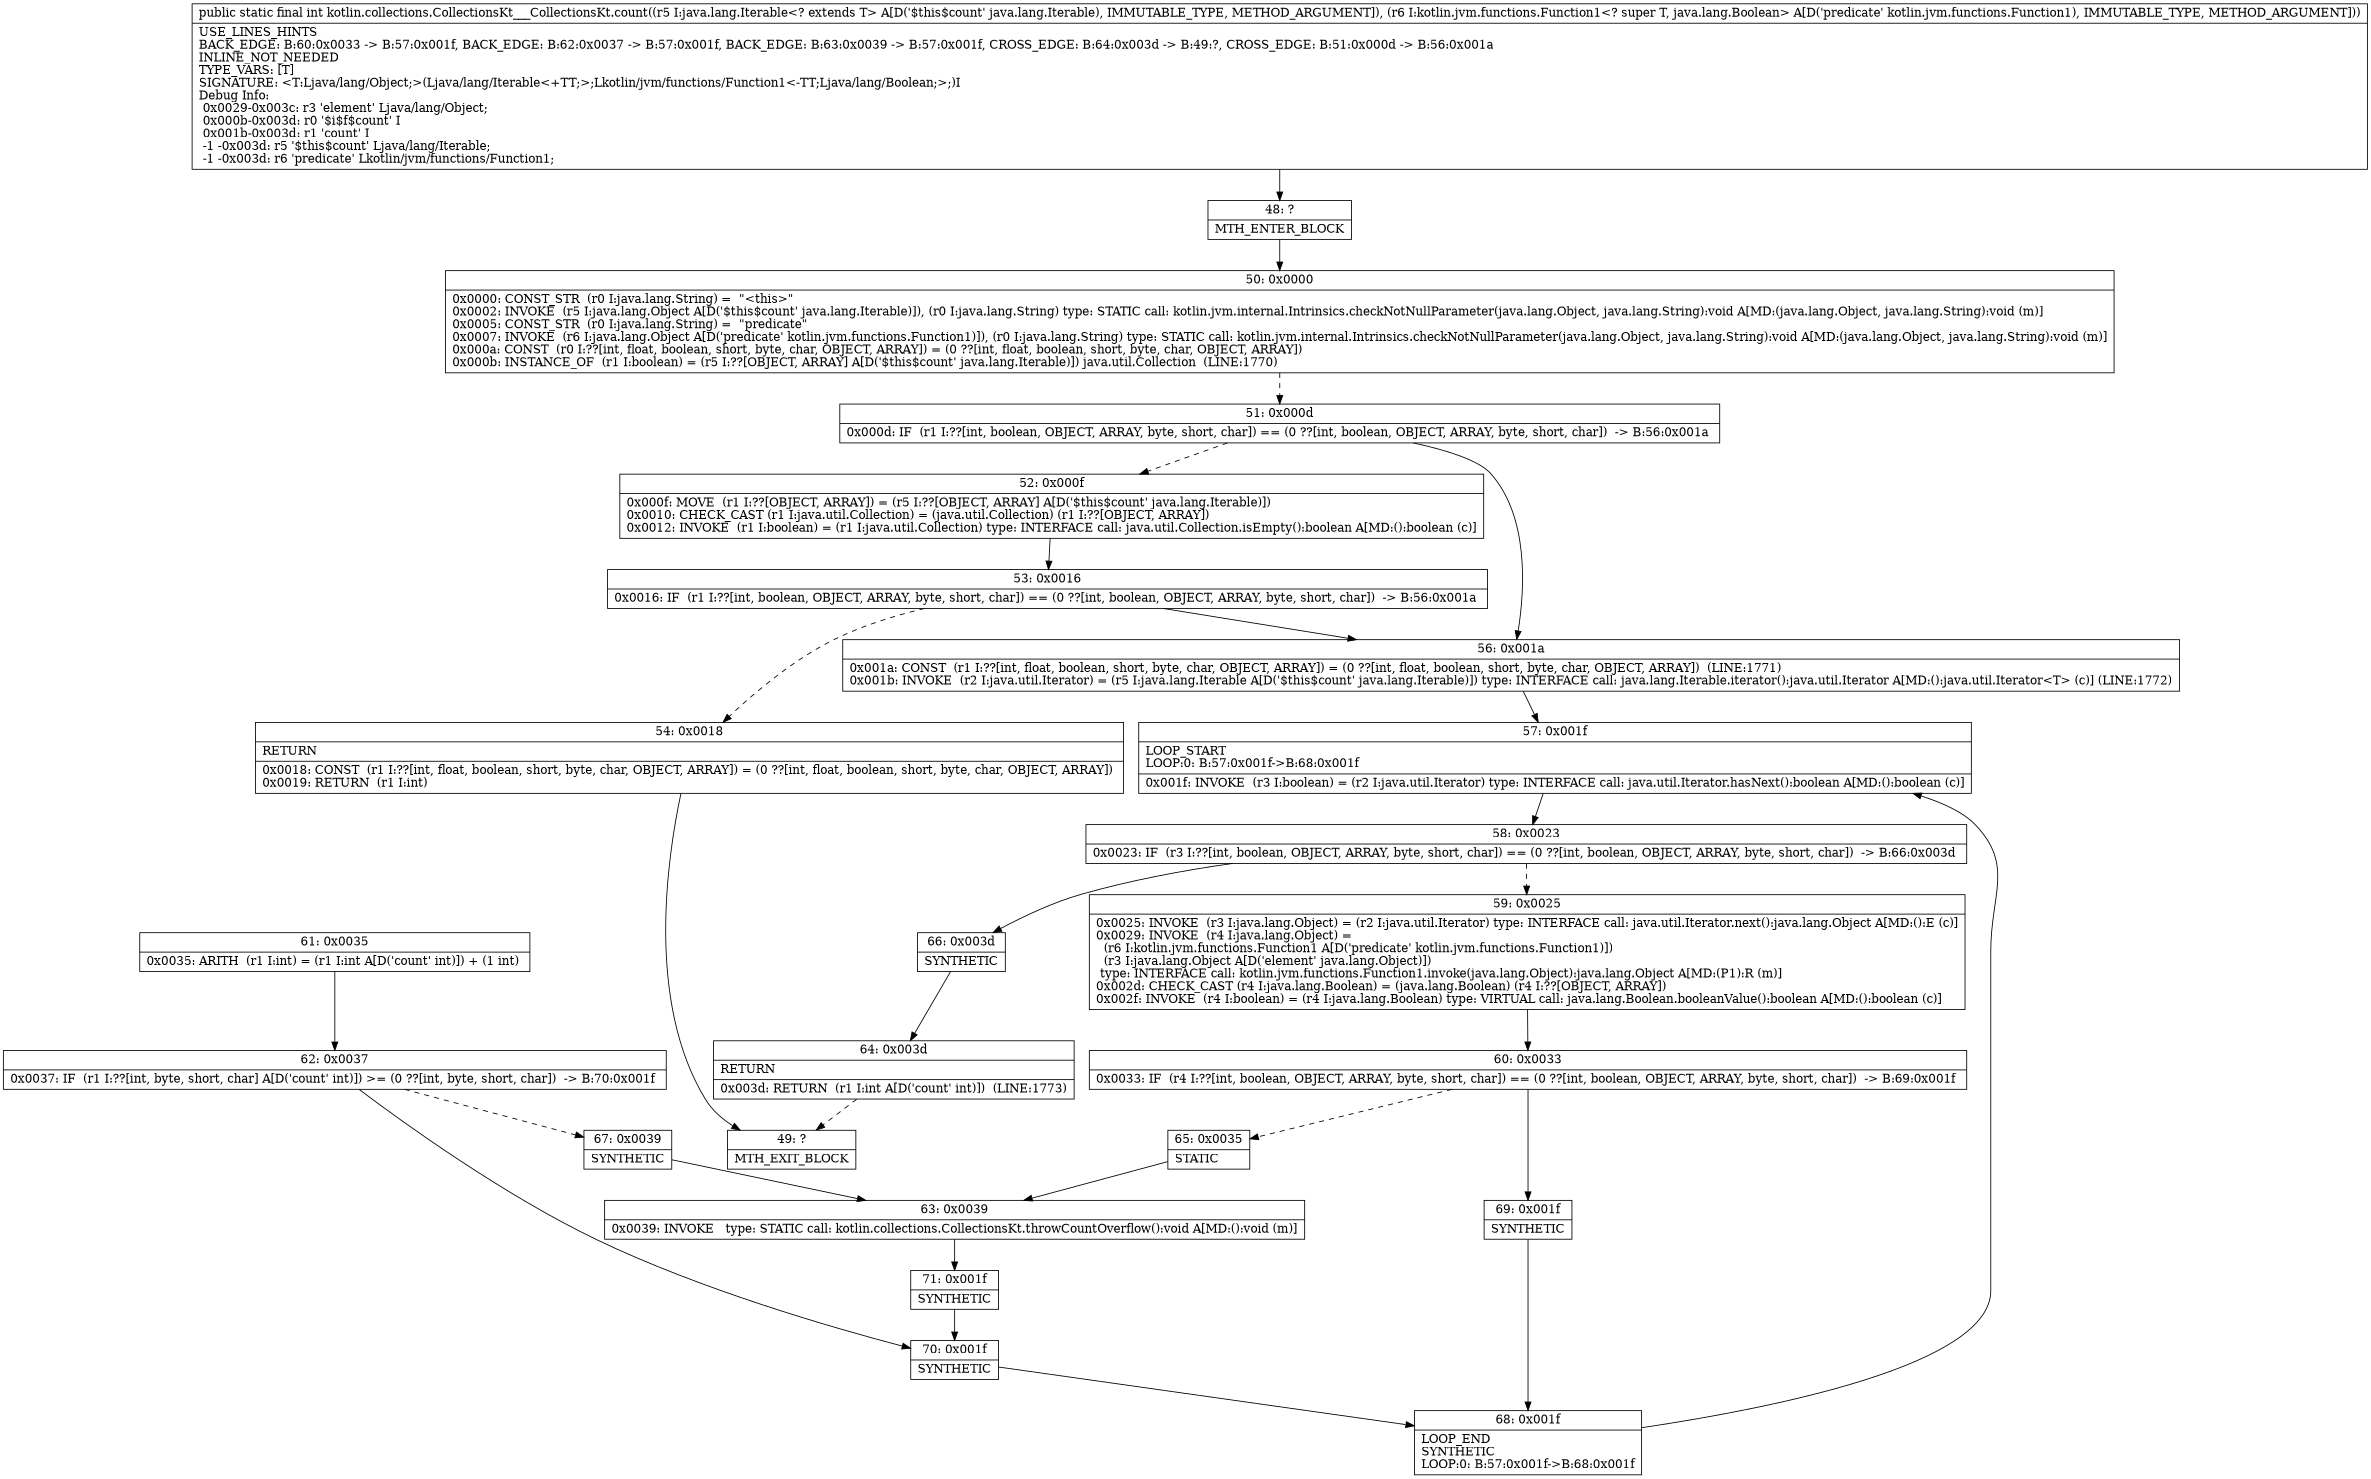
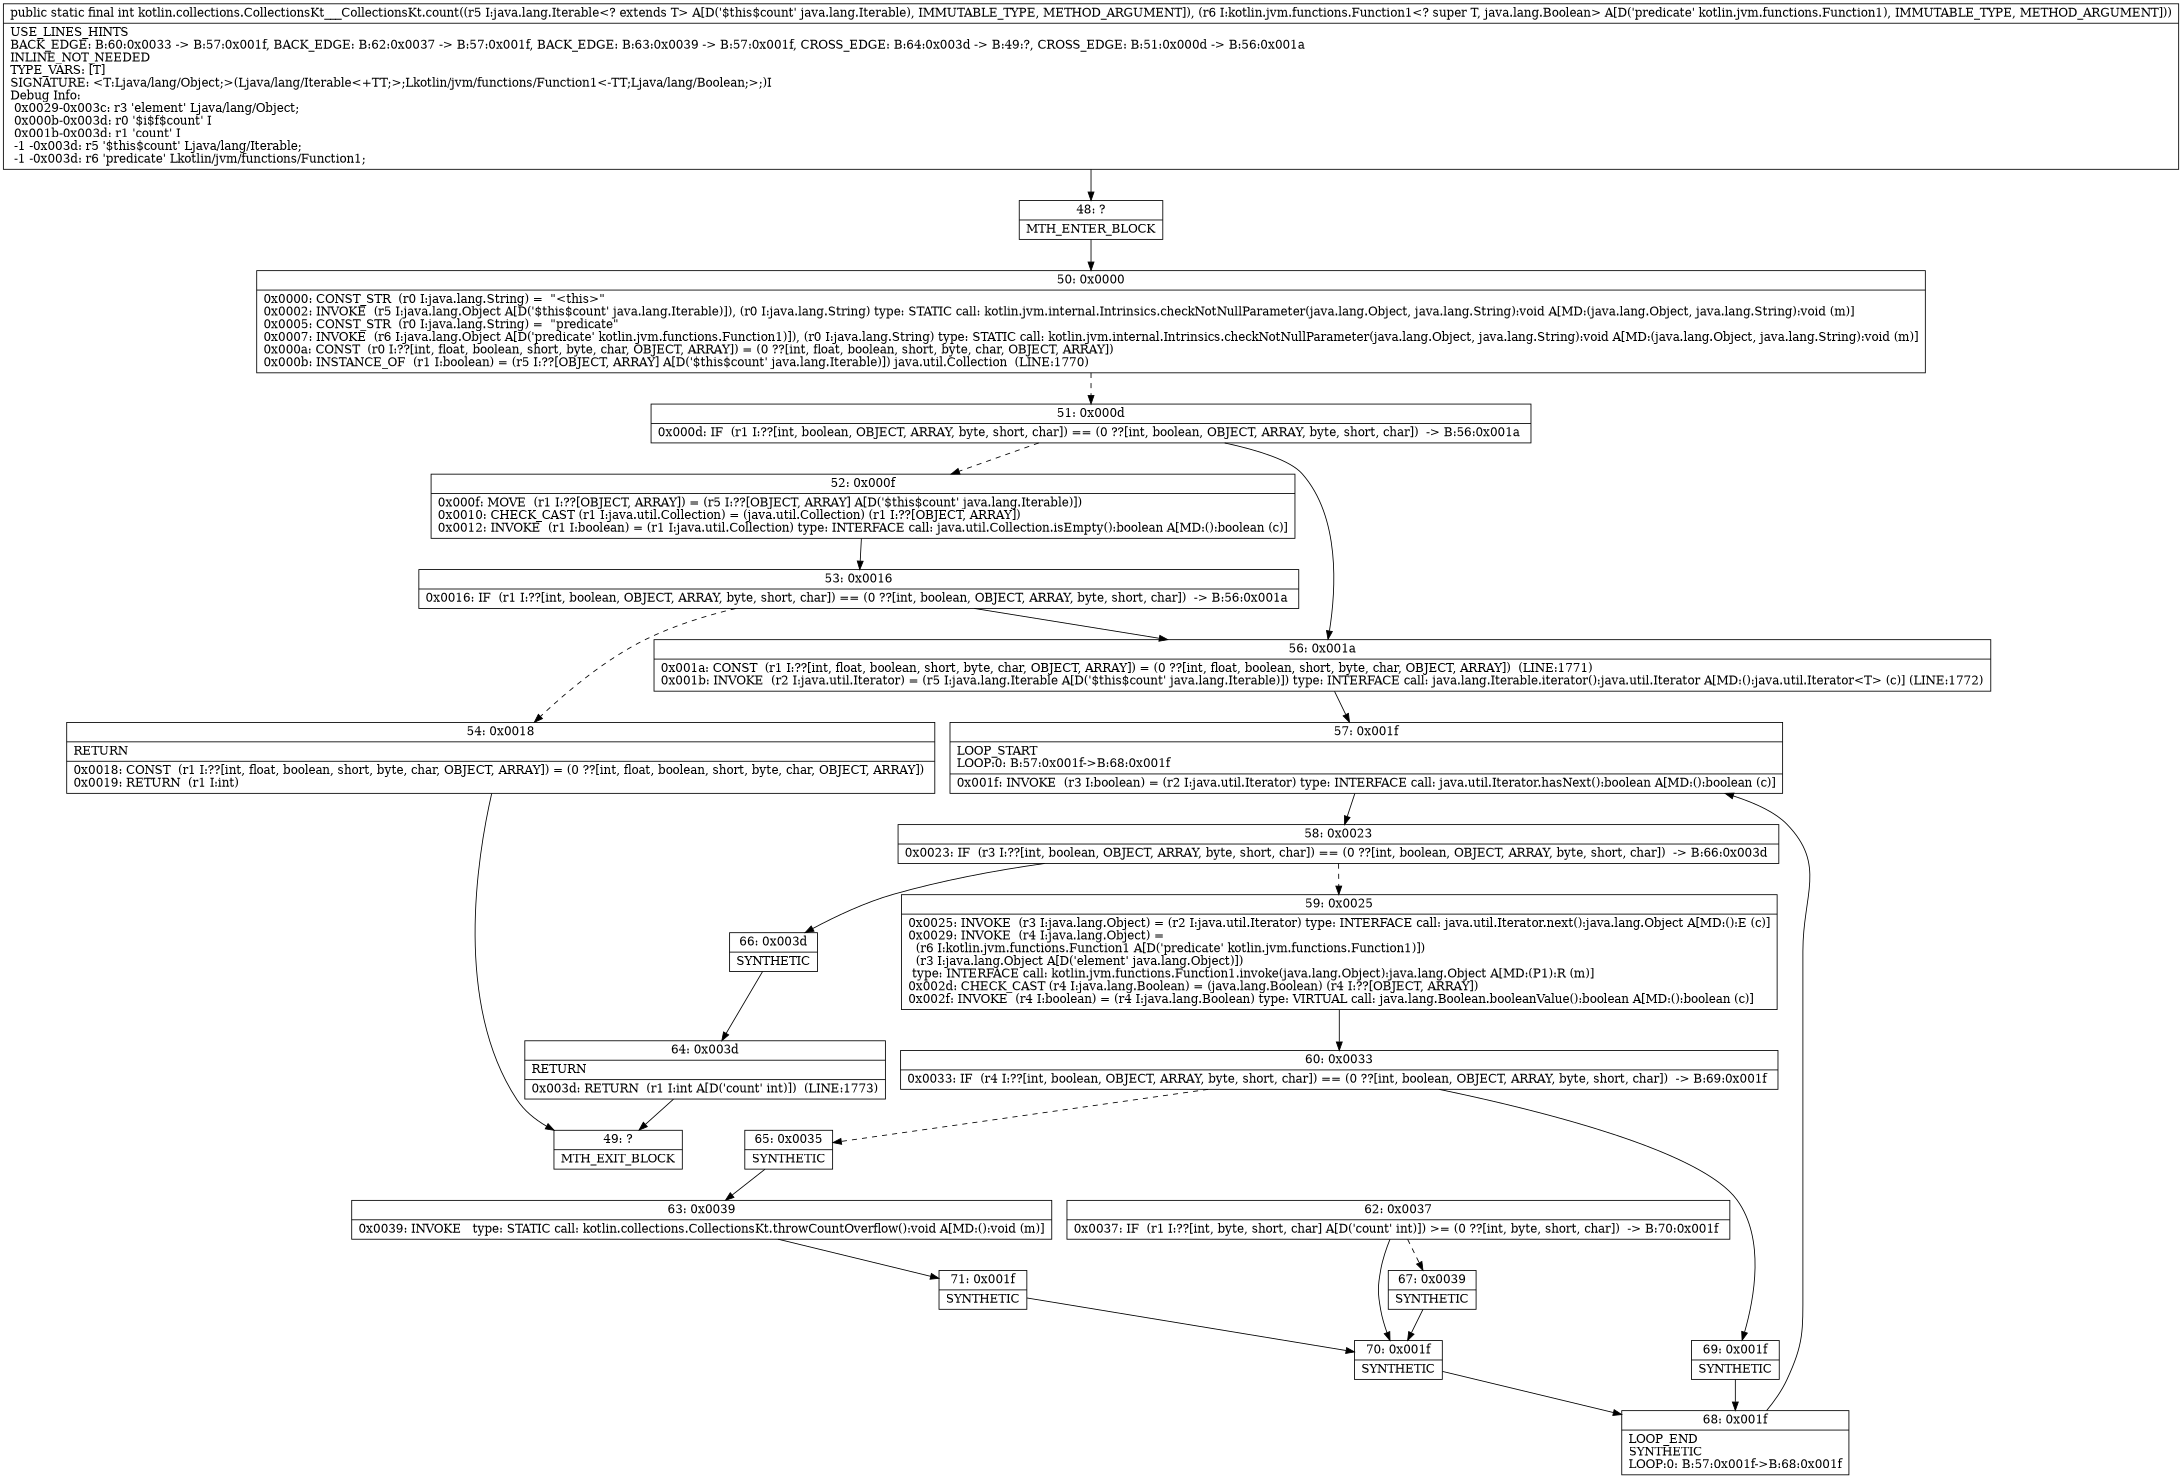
(335, 952) -> none
(840, 1112) -> (660, 1112)
(1197, 1159) -> (789, 1159)
(765, 1179) -> (1417, 1321)
